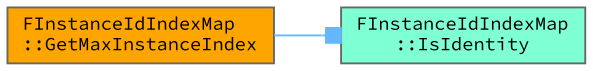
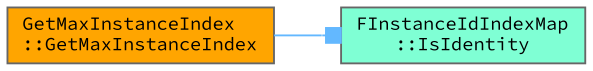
(141, 35) -> (141, 35)
